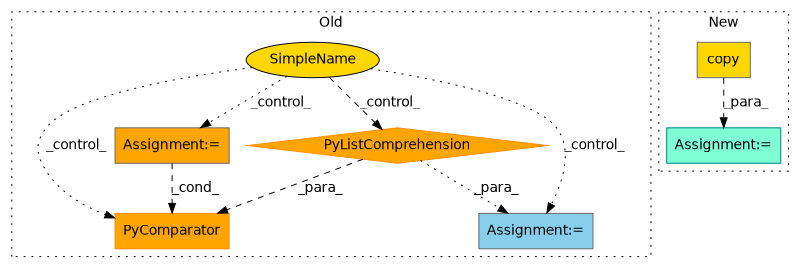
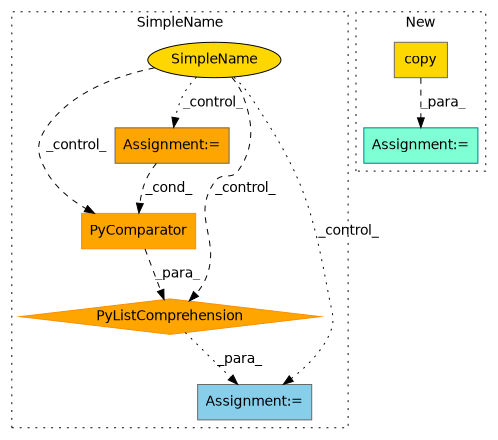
(331, 23) -> (180, 23)
(87, 103) -> (54, 118)
(295, 184) -> (153, 270)
